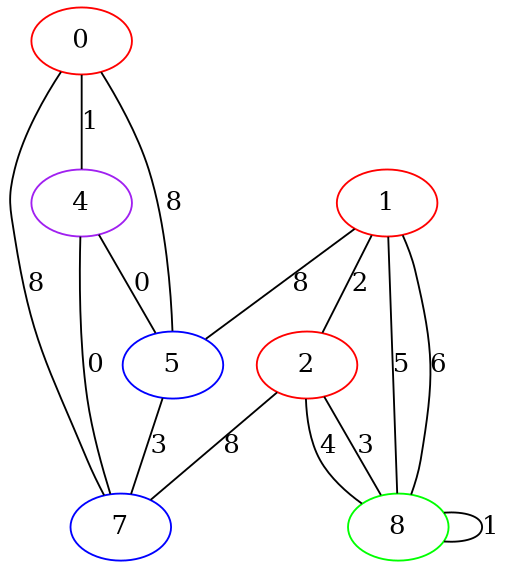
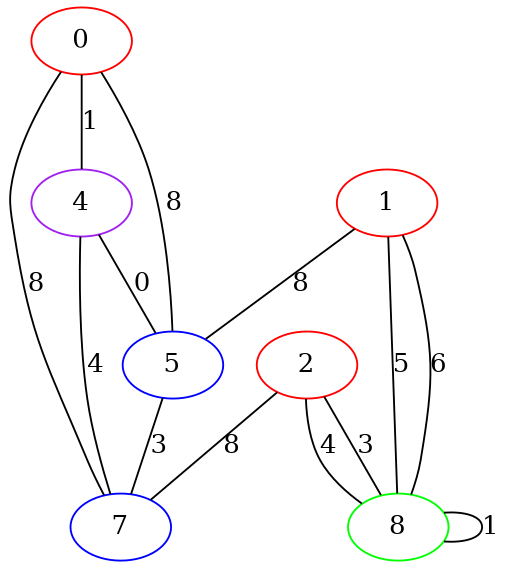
(347, 284) -> none
(97, 365) -> (97, 365)
